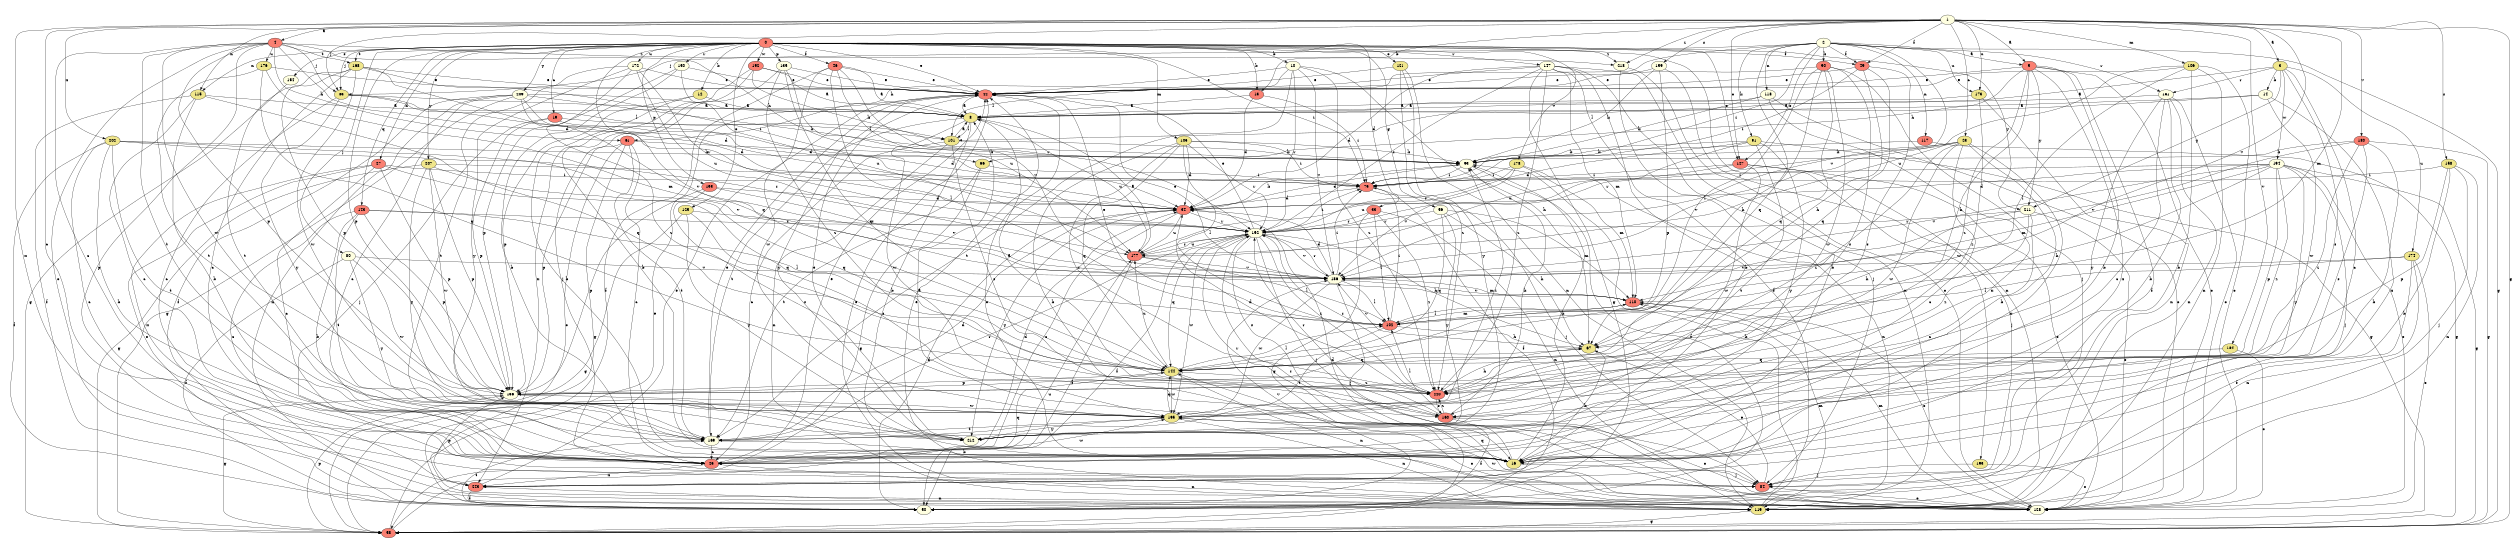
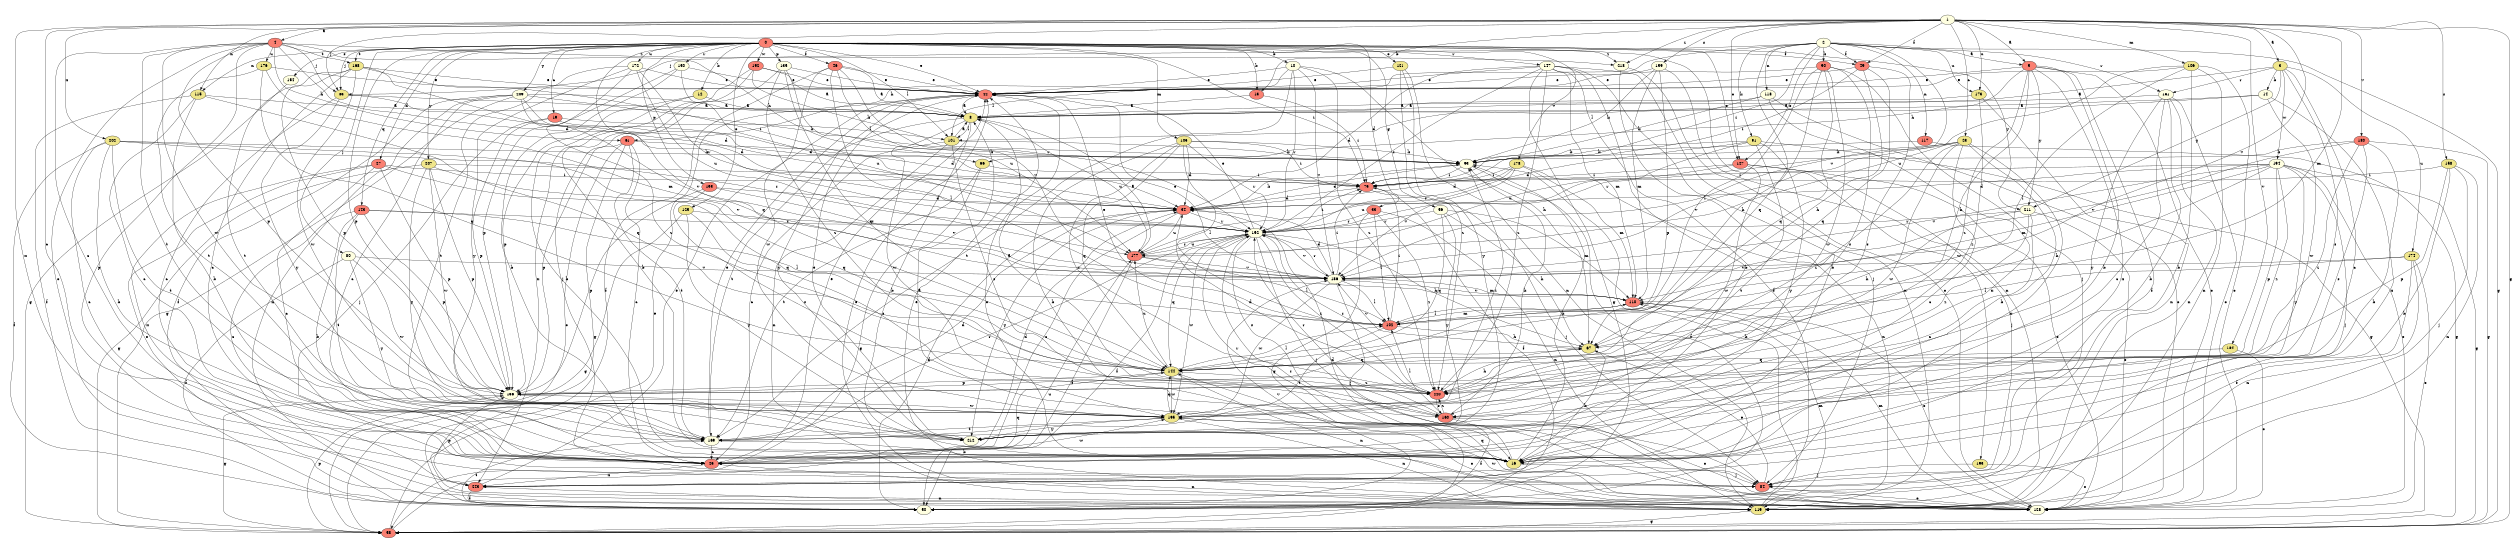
(615, 120) -> (872, 75)
(1242, 164) -> (1354, 194)
none -> (1636, 183)
